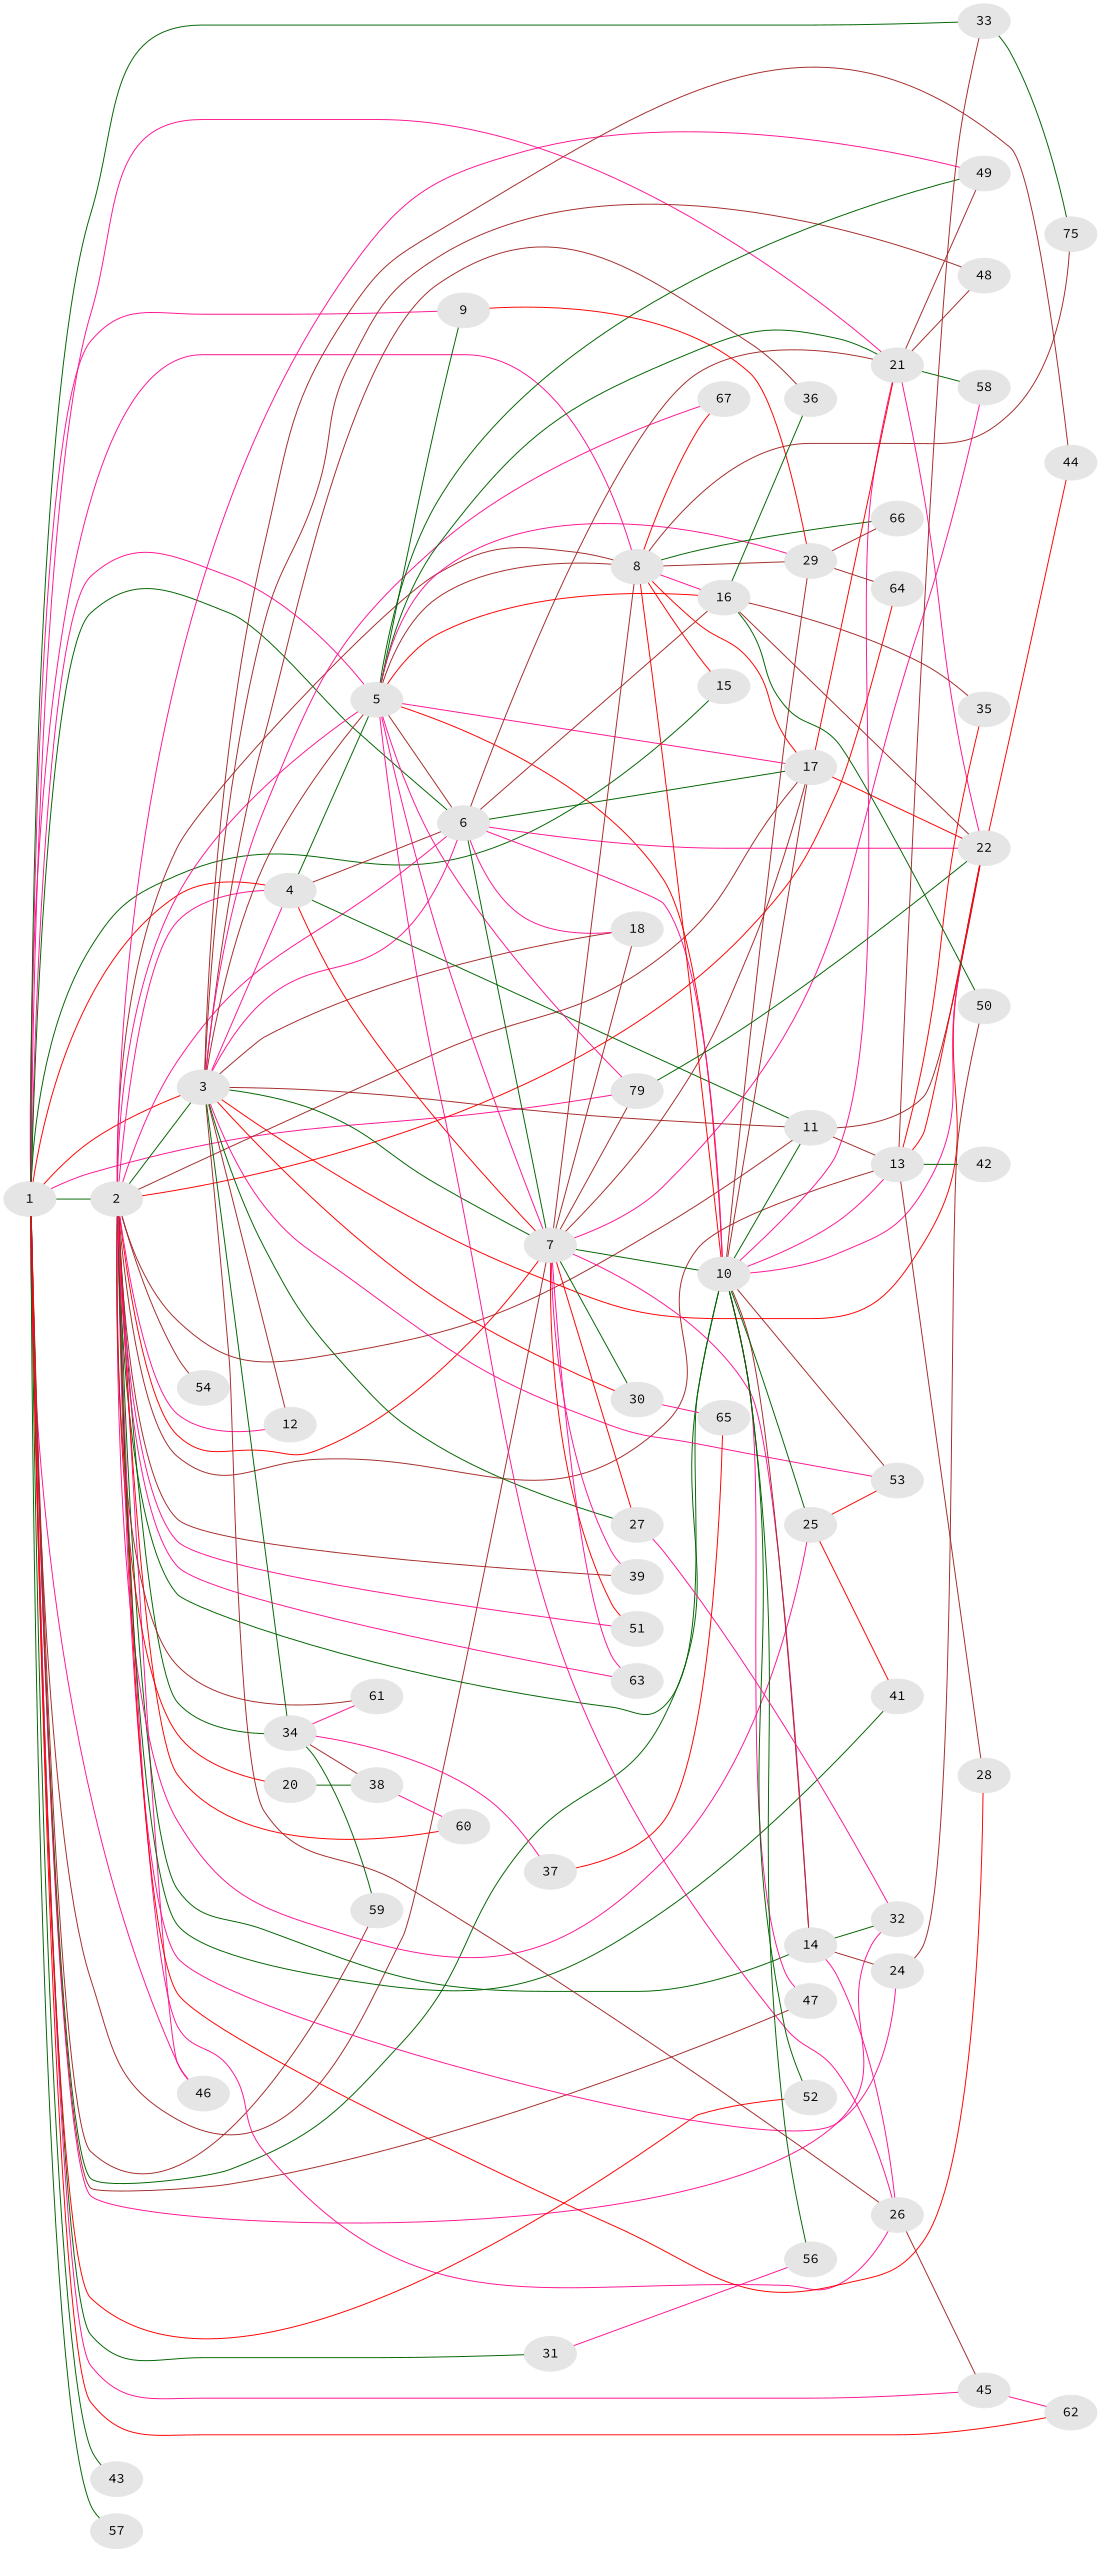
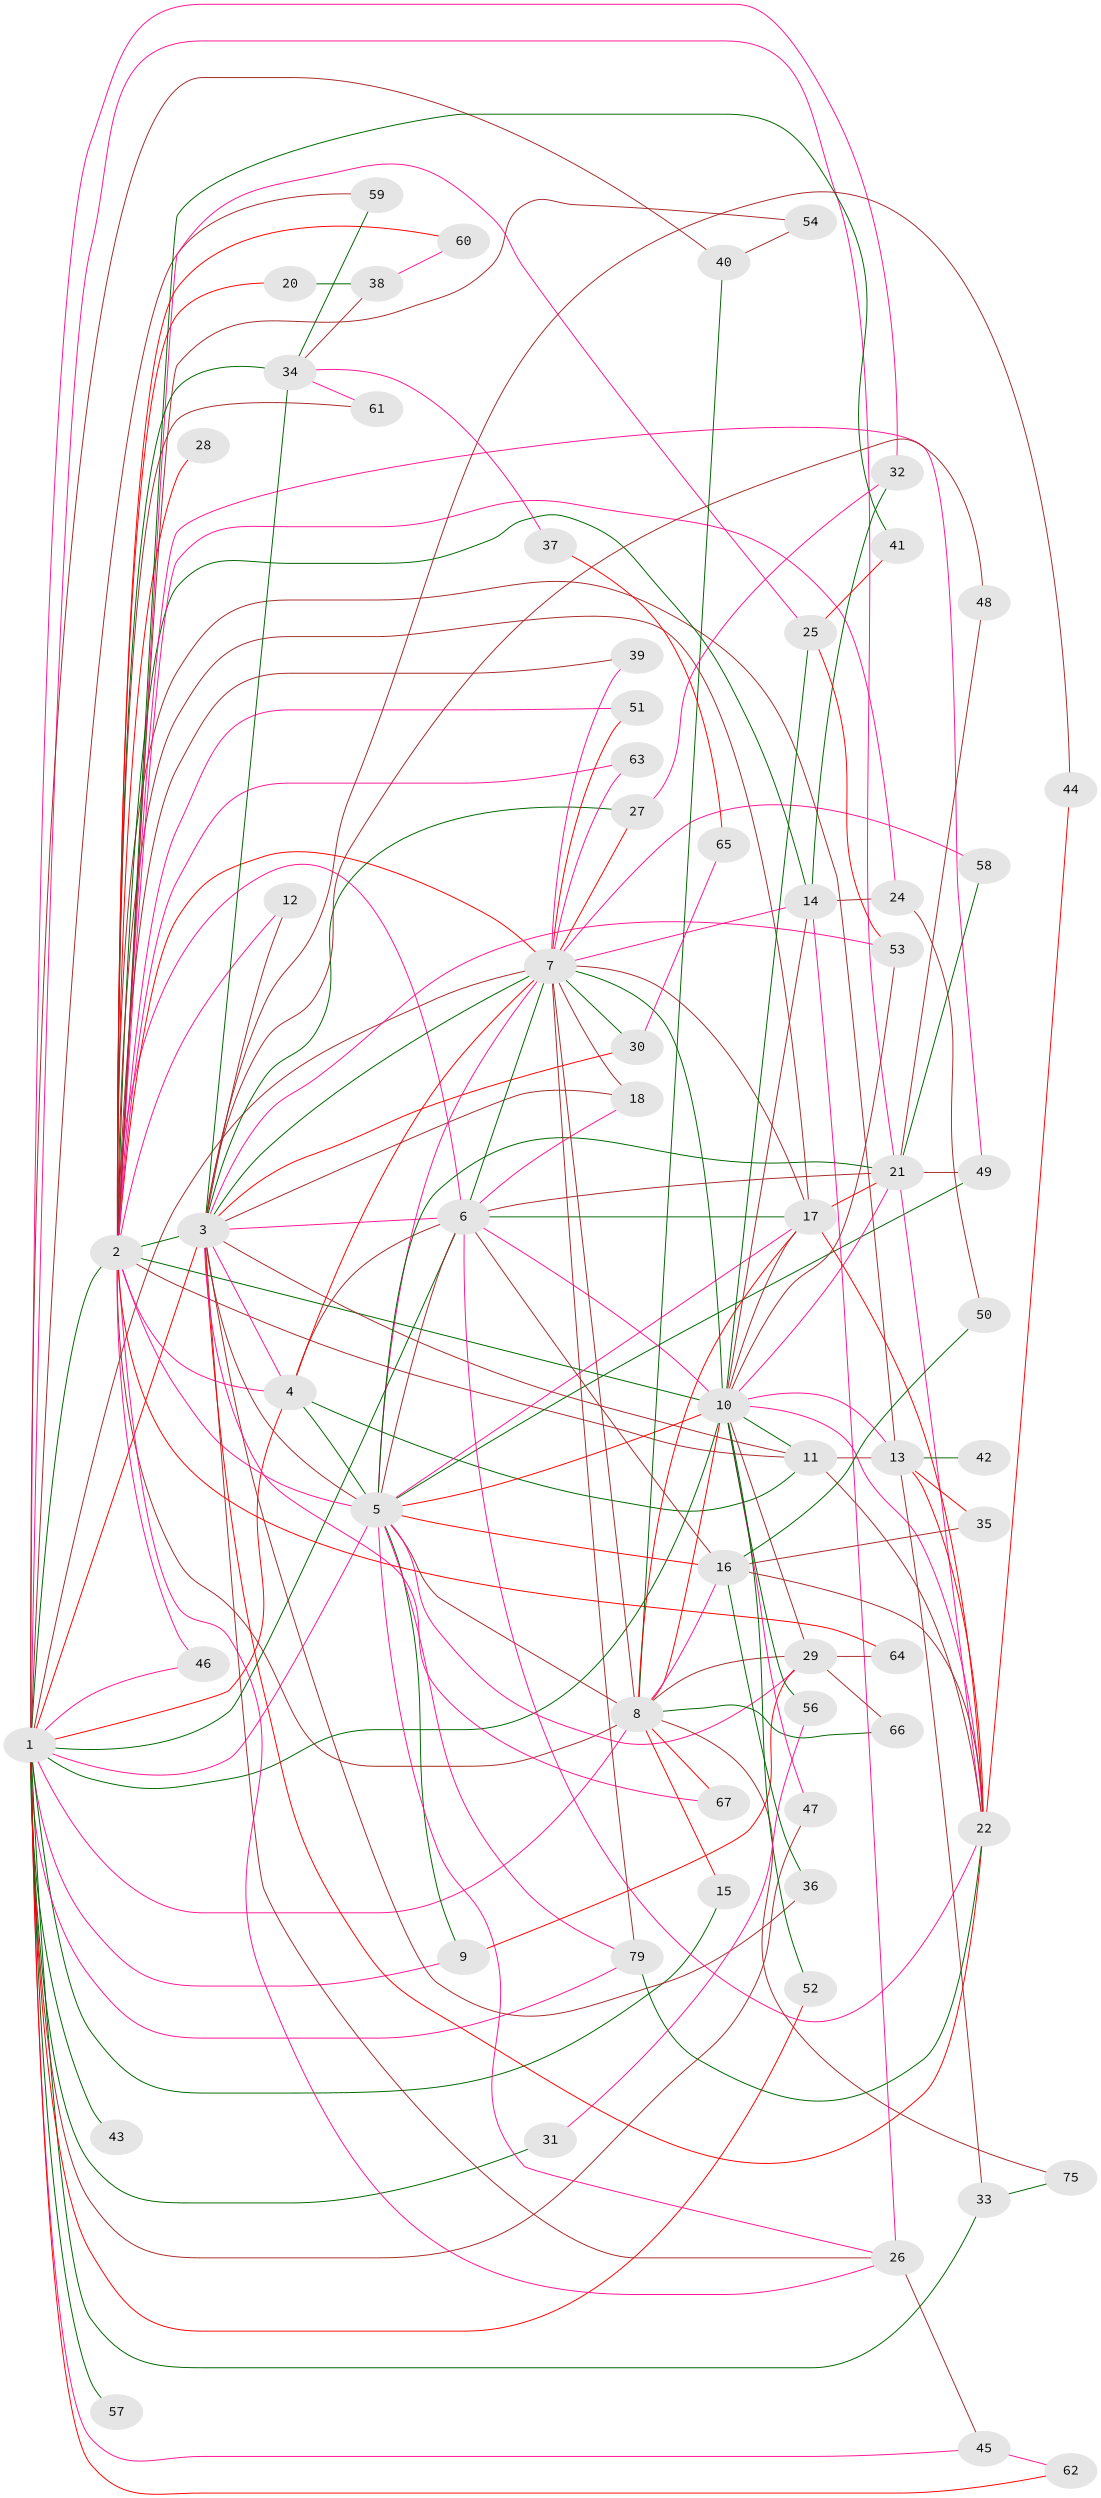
none -> (724, 263)
(941, 1470) -> none
